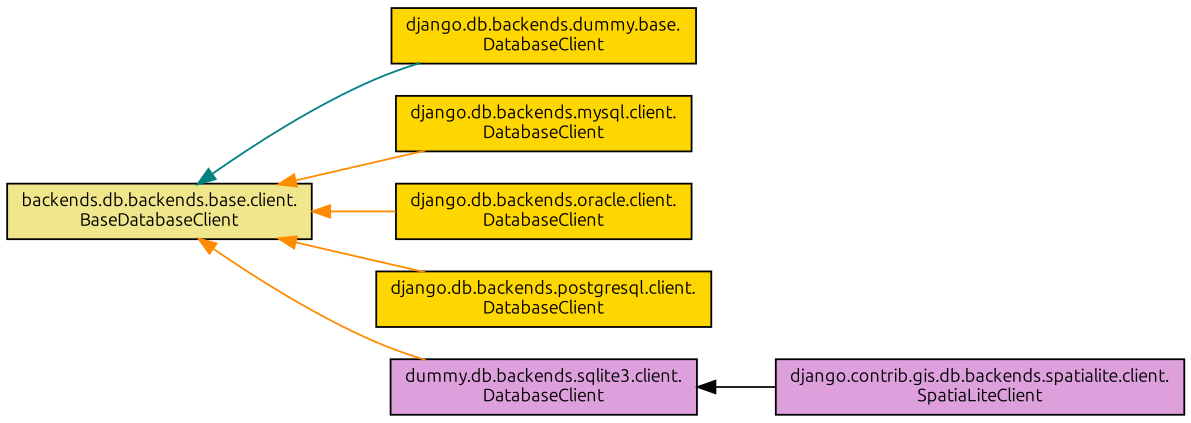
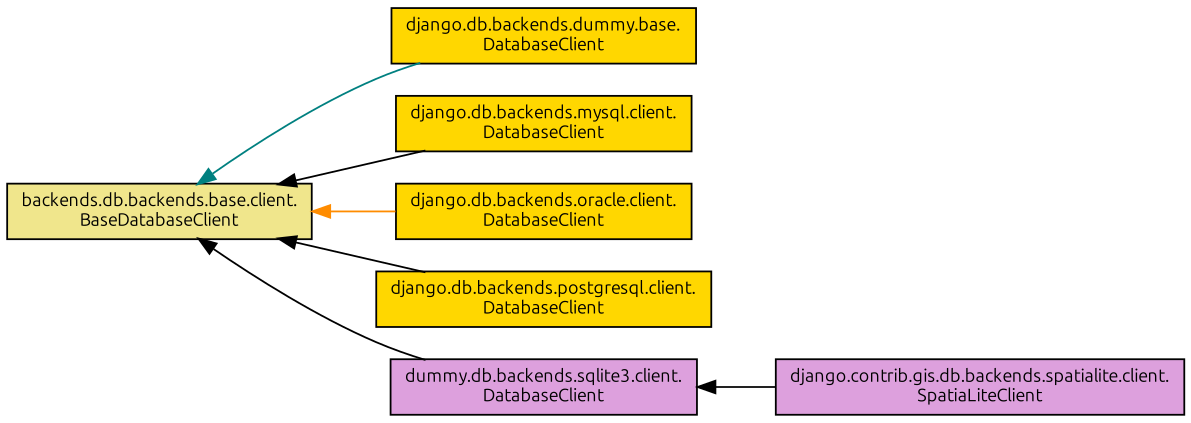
(361, 165) -> (361, 165)
(361, 257) -> (361, 257)
(316, 312) -> (316, 312)
